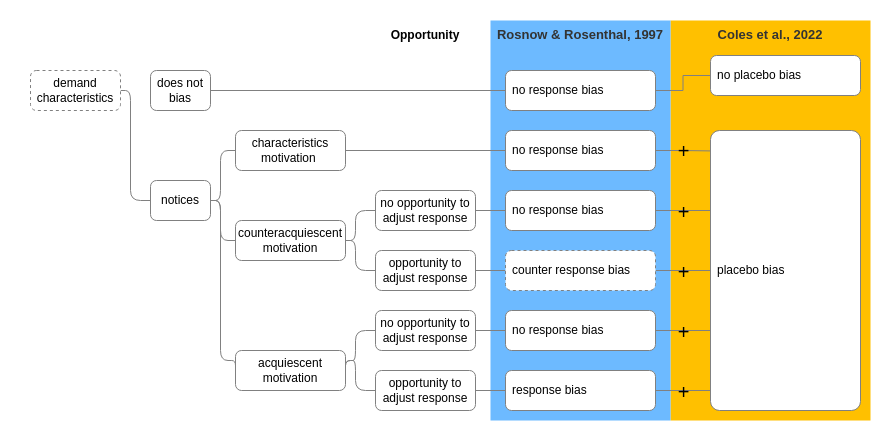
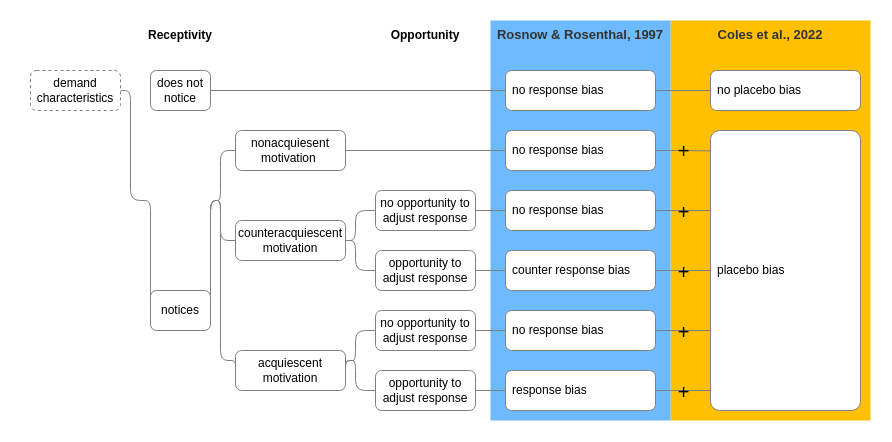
none -> (181, 36)
(786, 76) -> (786, 91)
(181, 91) -> (181, 91)
(291, 151) -> (291, 151)
(181, 201) -> (181, 311)
(581, 271) -> (581, 271)
